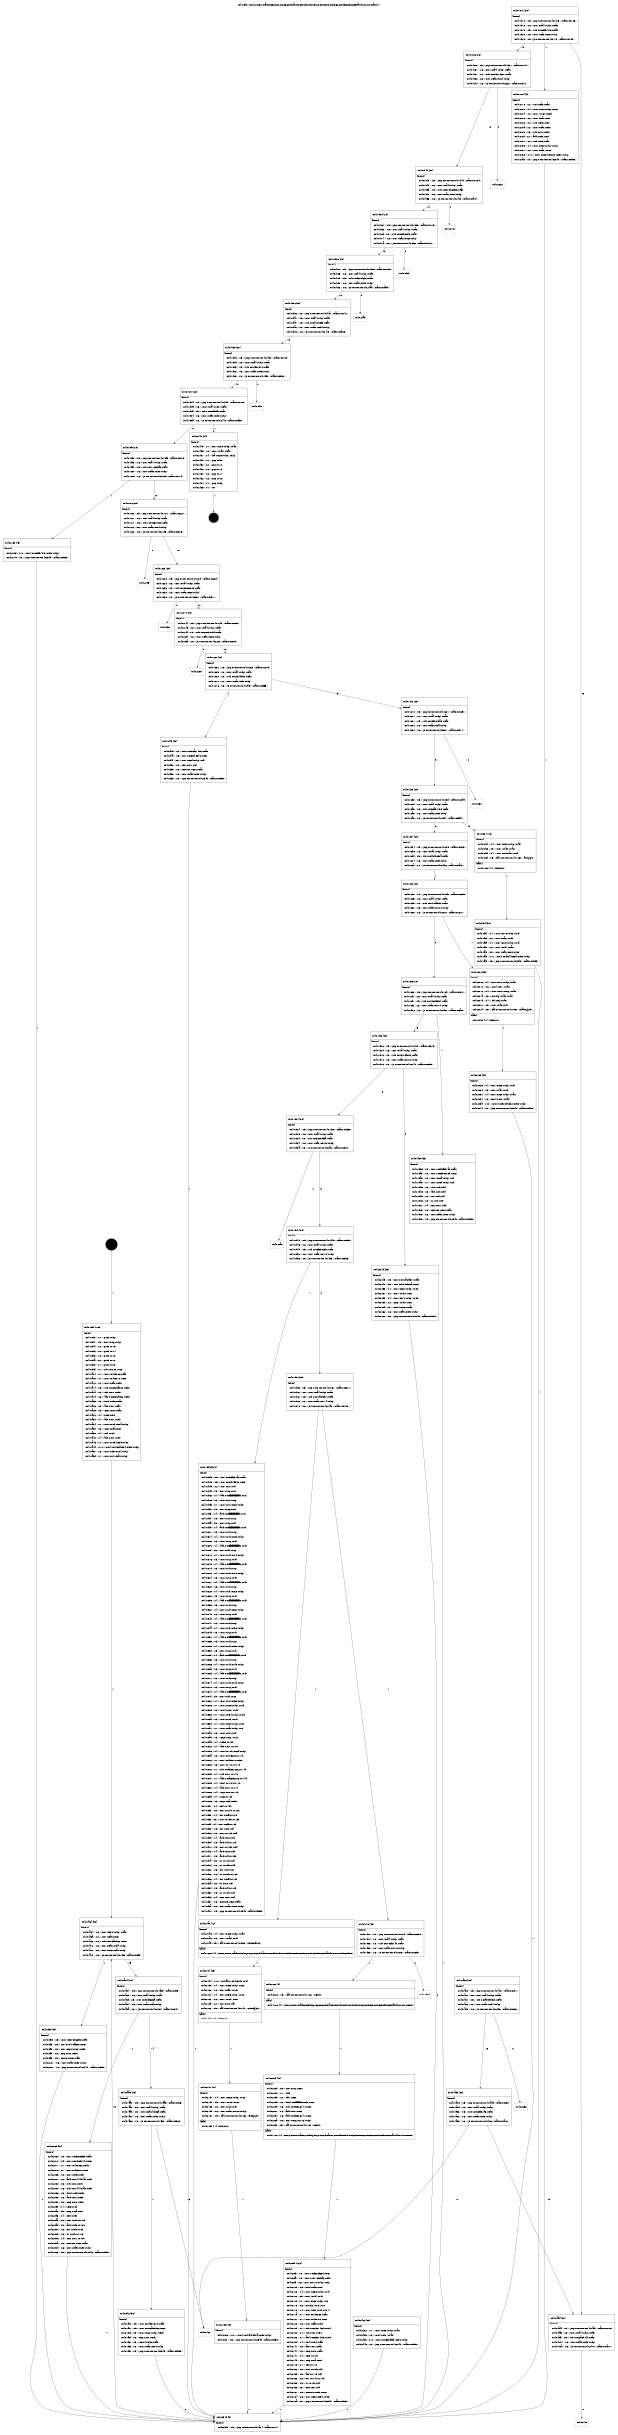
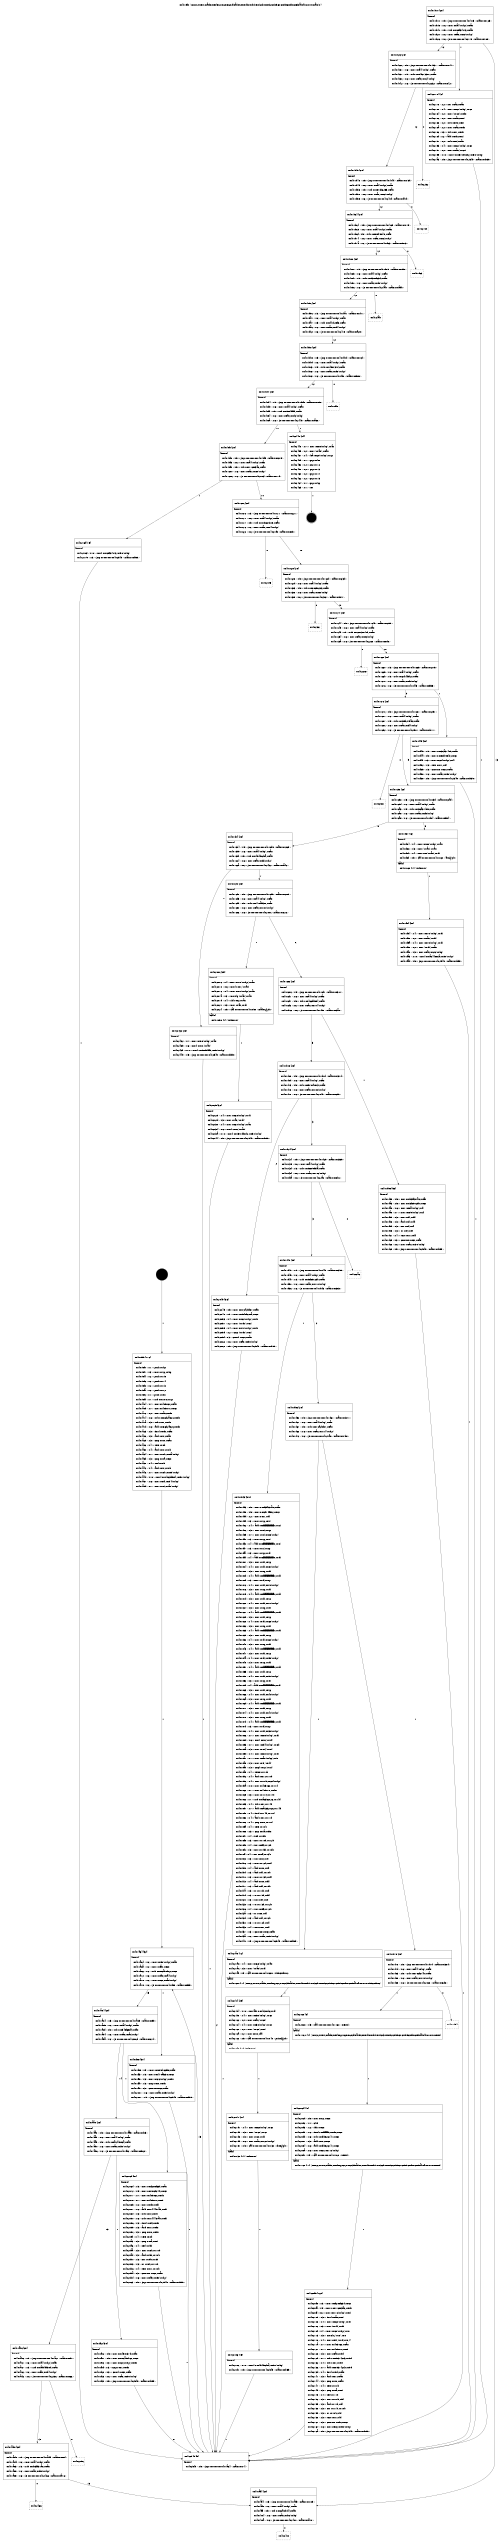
none -> (202, 944)
(180, 2226) -> (82, 2244)
